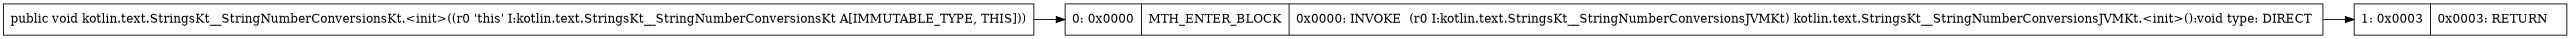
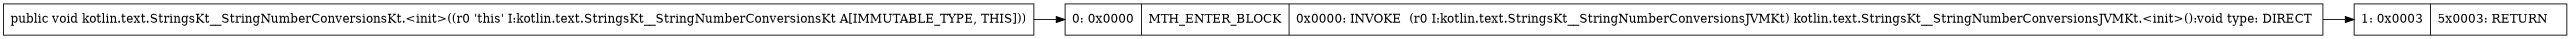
(2499, 19) -> (2499, 19)
